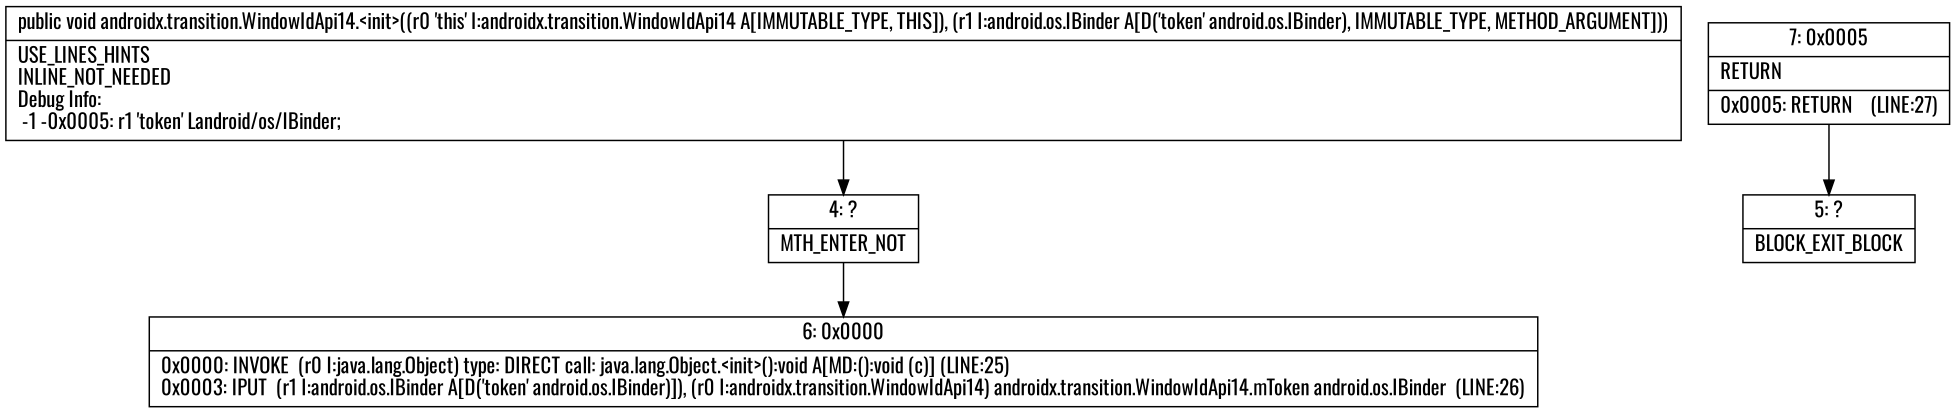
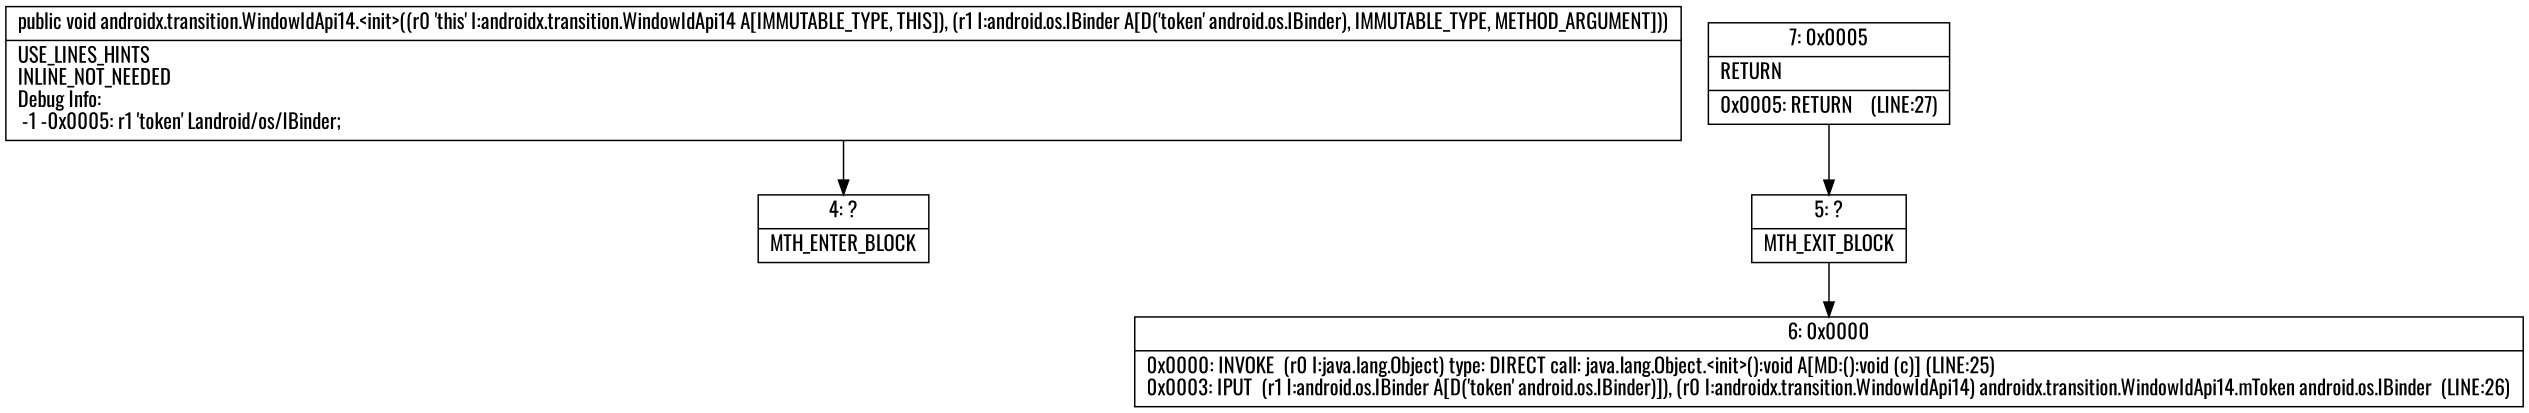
(844, 245) -> (844, 245)
(1829, 245) -> (1829, 245)
(844, 282) -> (1829, 282)
